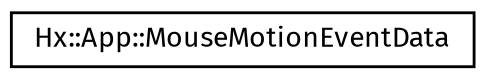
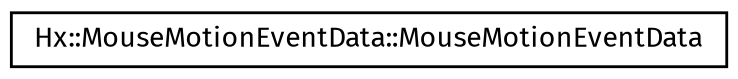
(243, 40) -> (369, 40)
